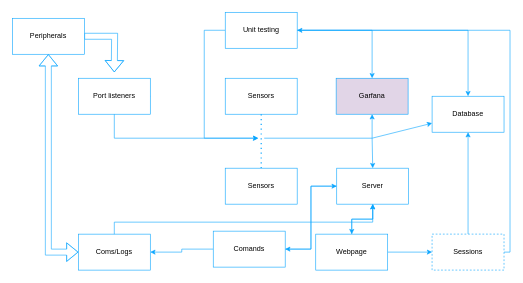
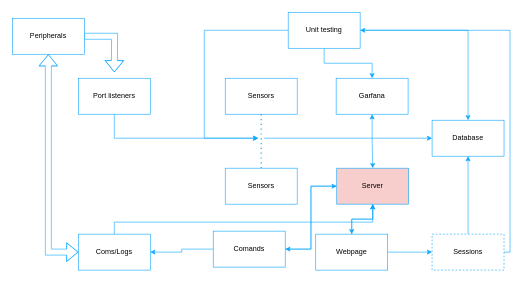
(261, 30) -> (324, 30)
(372, 96) -> (372, 96)
(468, 114) -> (468, 138)
(373, 186) -> (373, 186)
